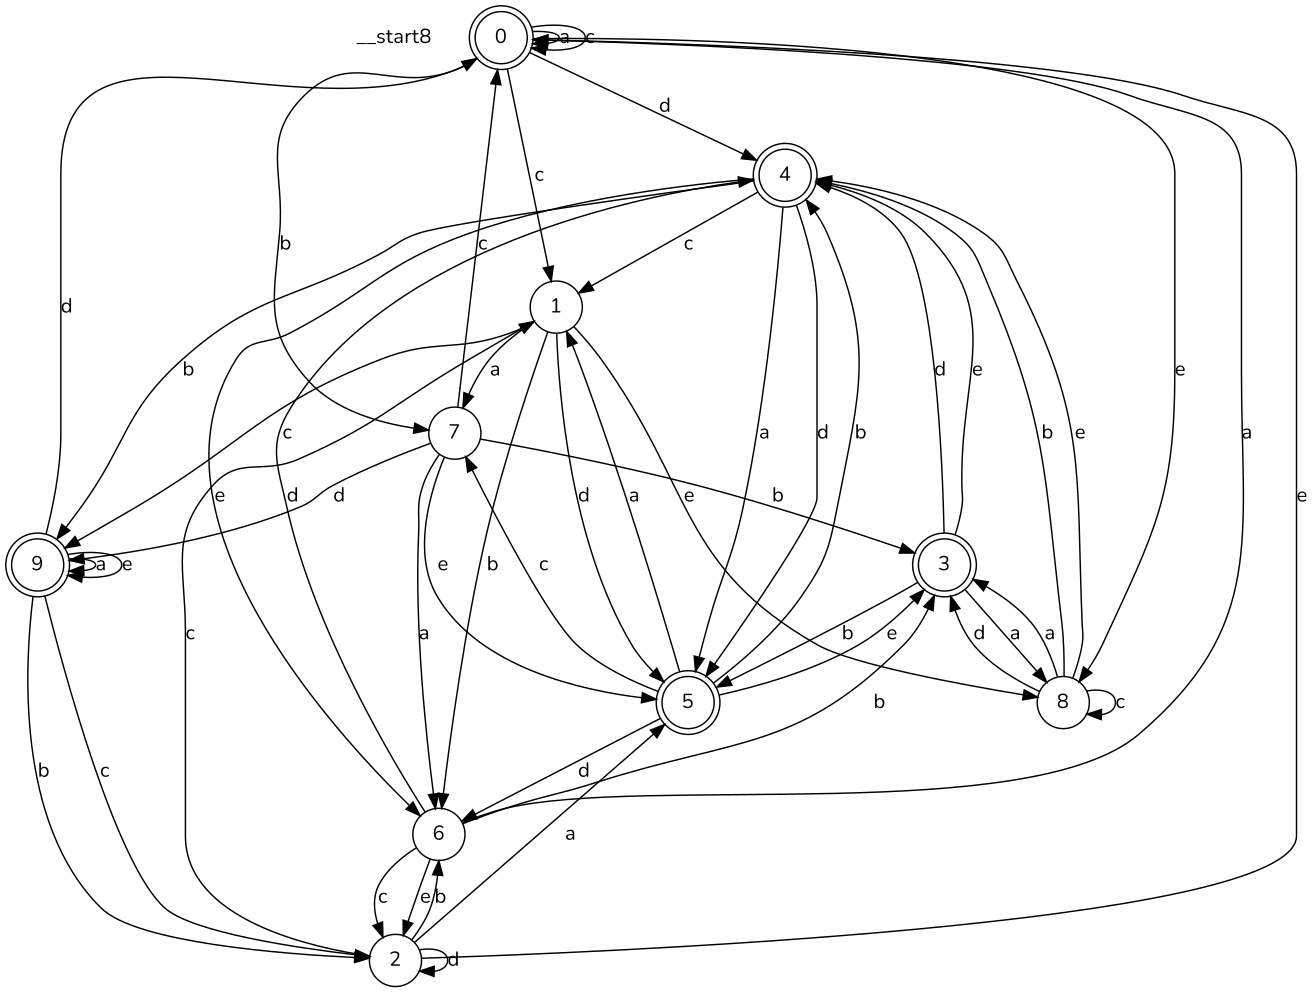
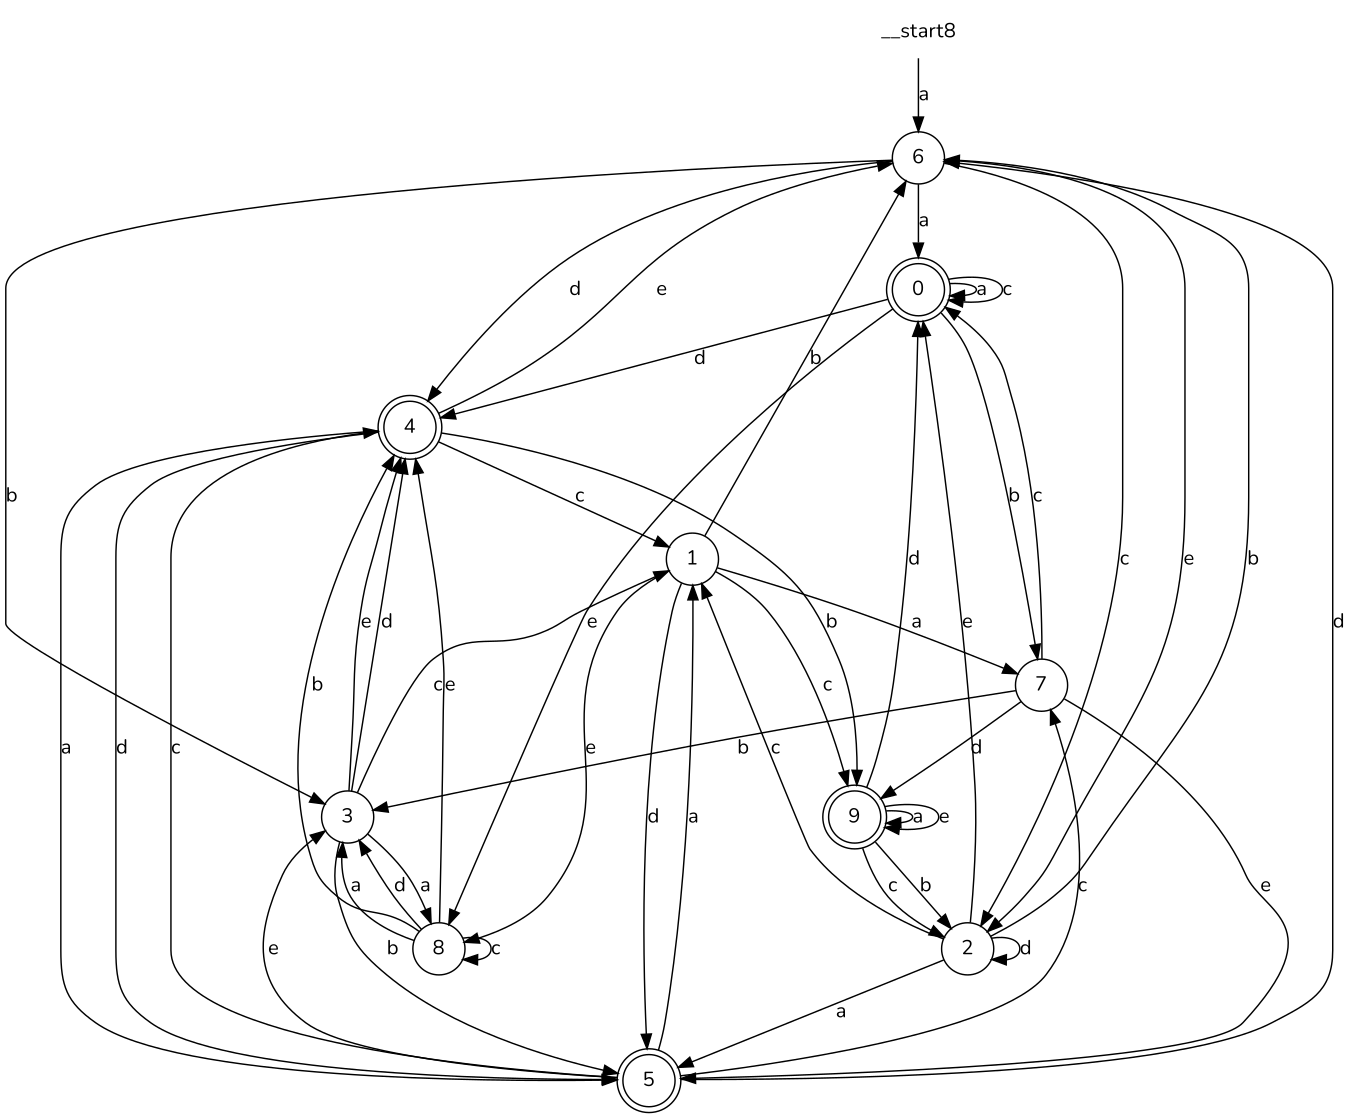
(528, 168) -> (472, 642)
(861, 433) -> (176, 748)
(944, 565) -> (348, 817)
(419, 622) -> (918, 88)
